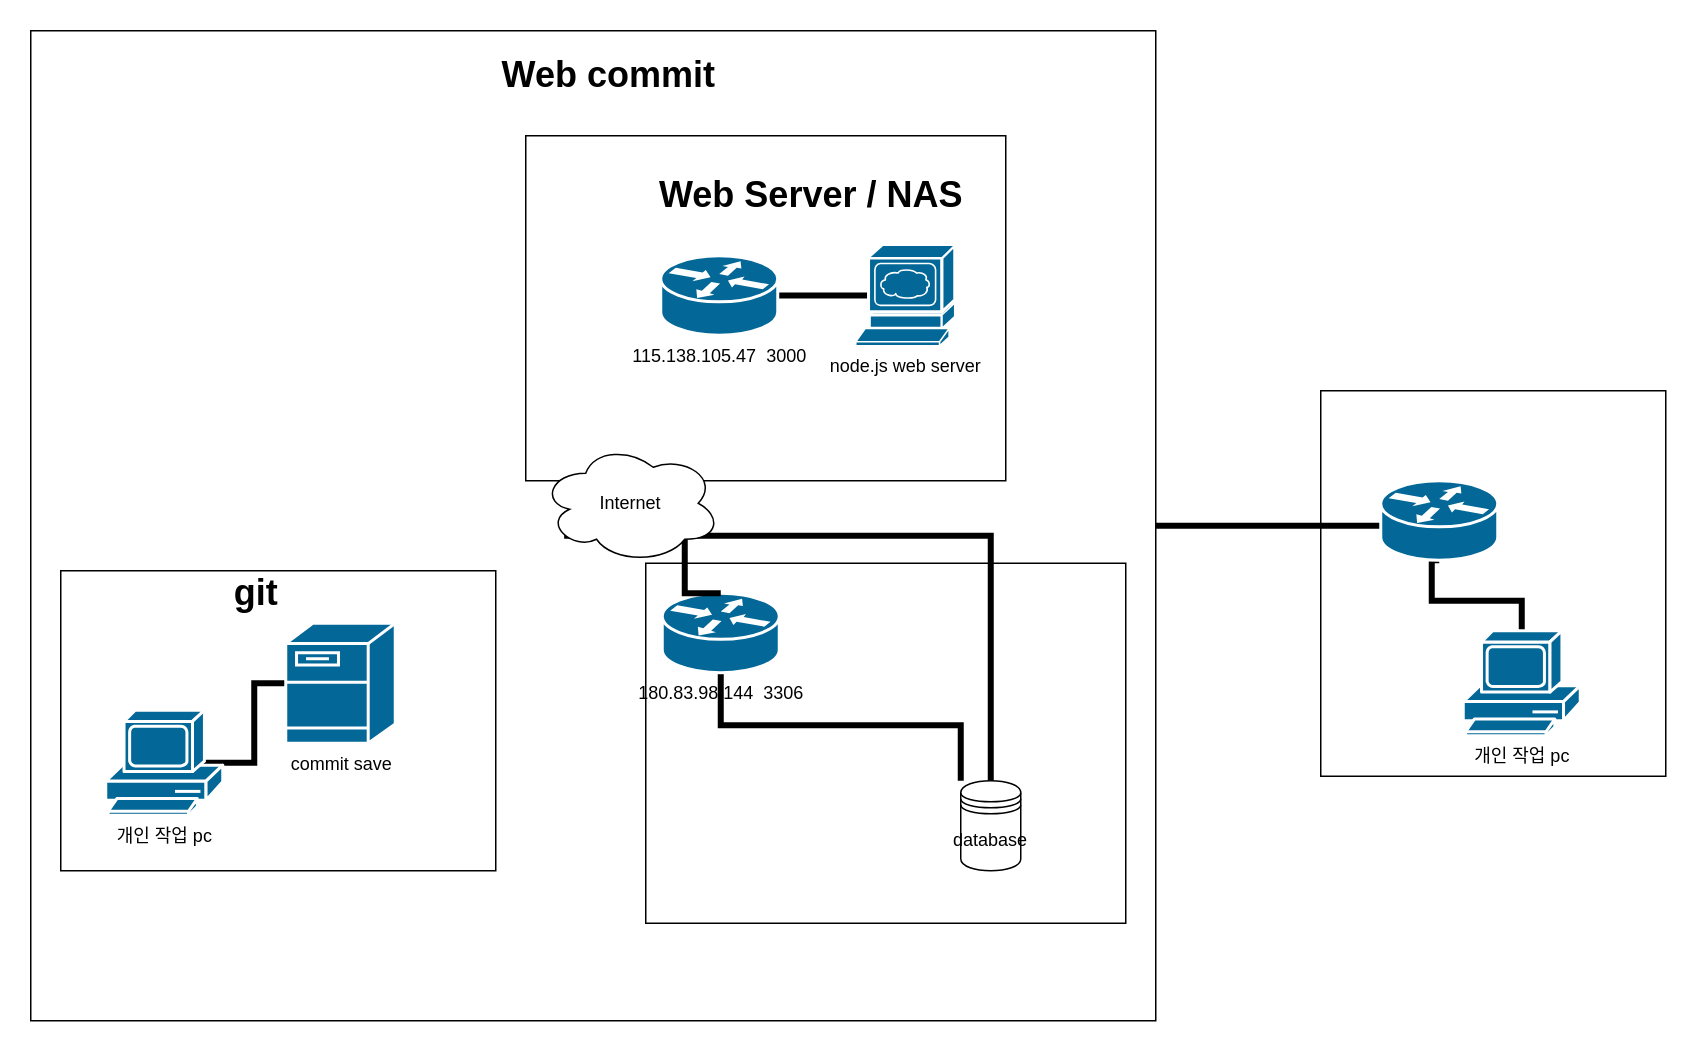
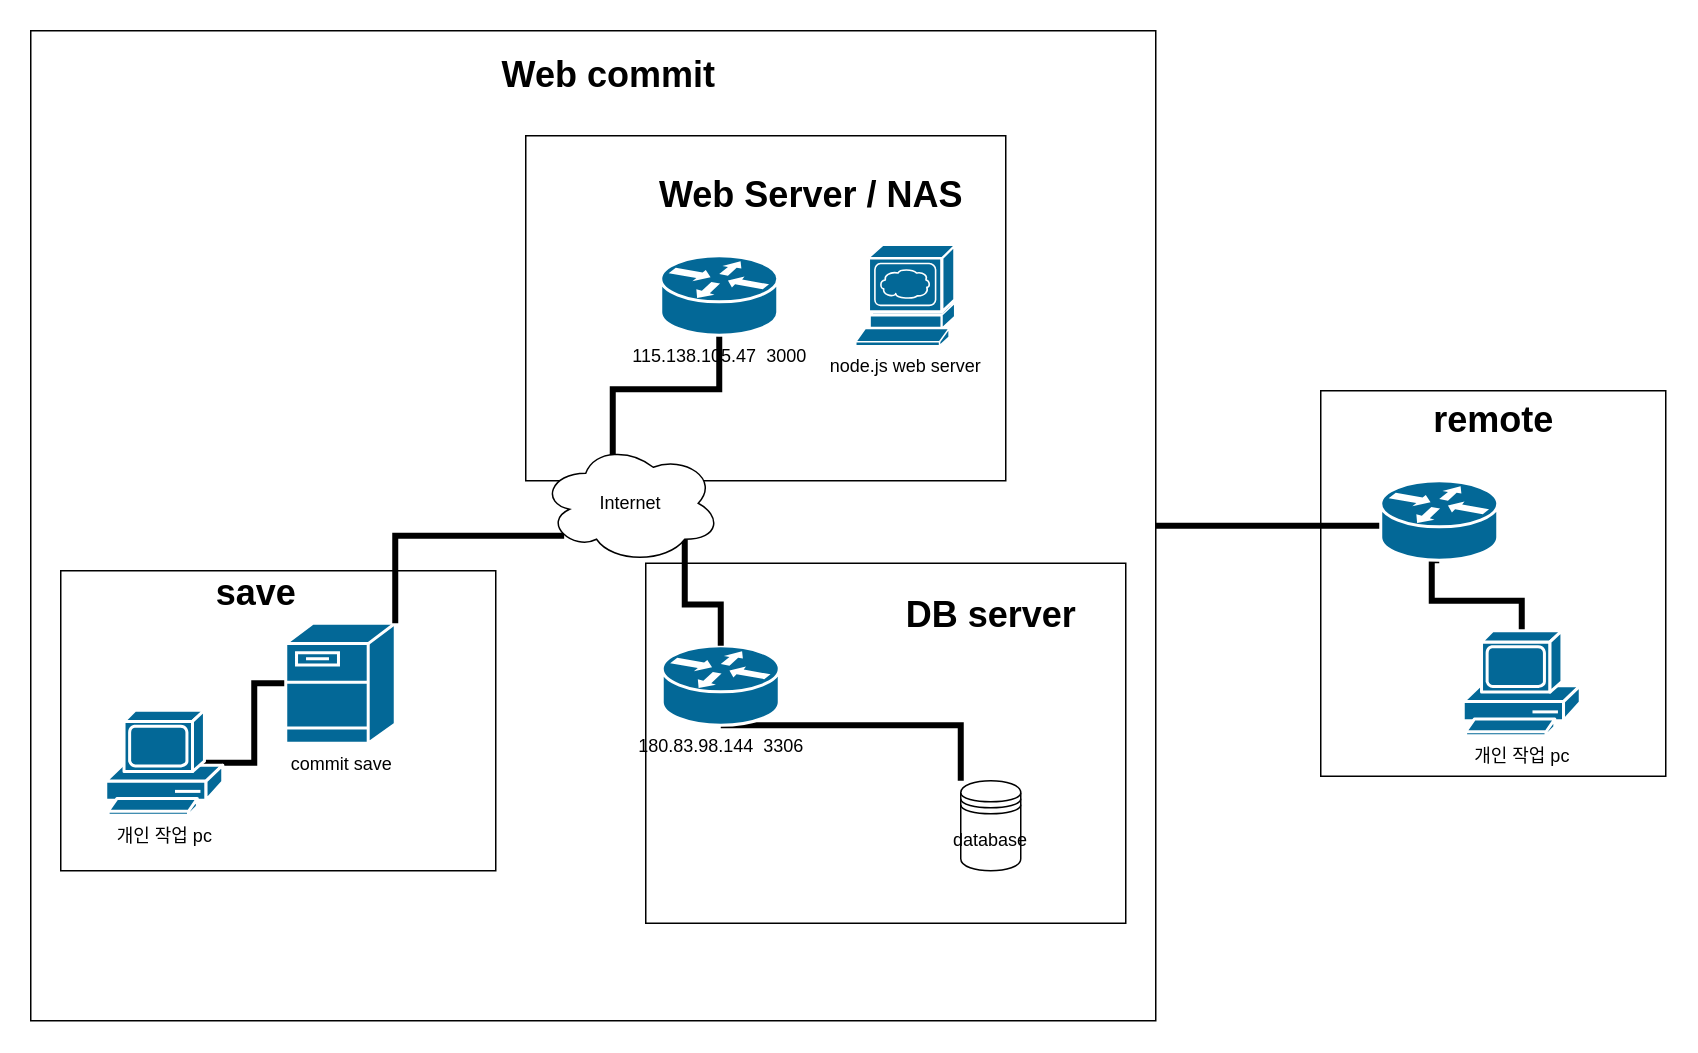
(822, 296) -> none
none -> (660, 389)
none -> (1493, 421)
(967, 536) -> (437, 536)
(257, 593) -> (257, 593)
none -> (991, 616)
(721, 633) -> (721, 686)
